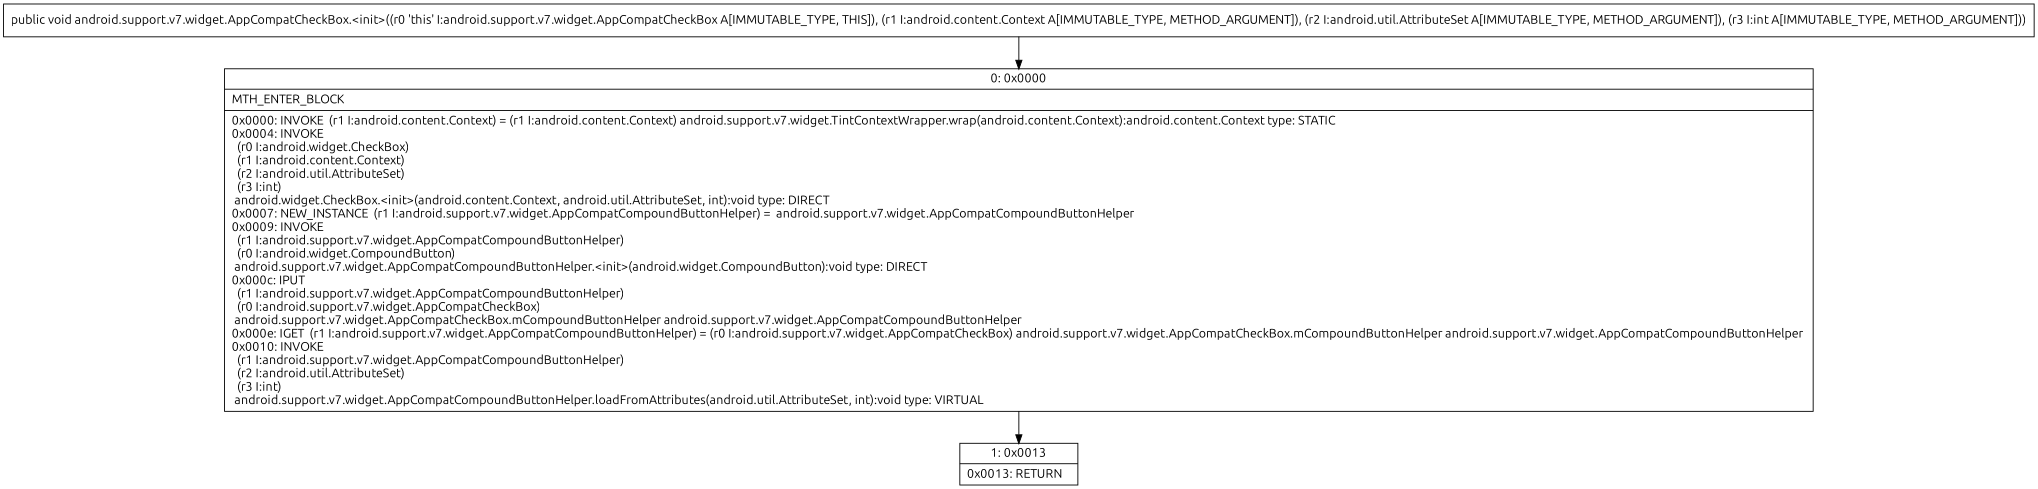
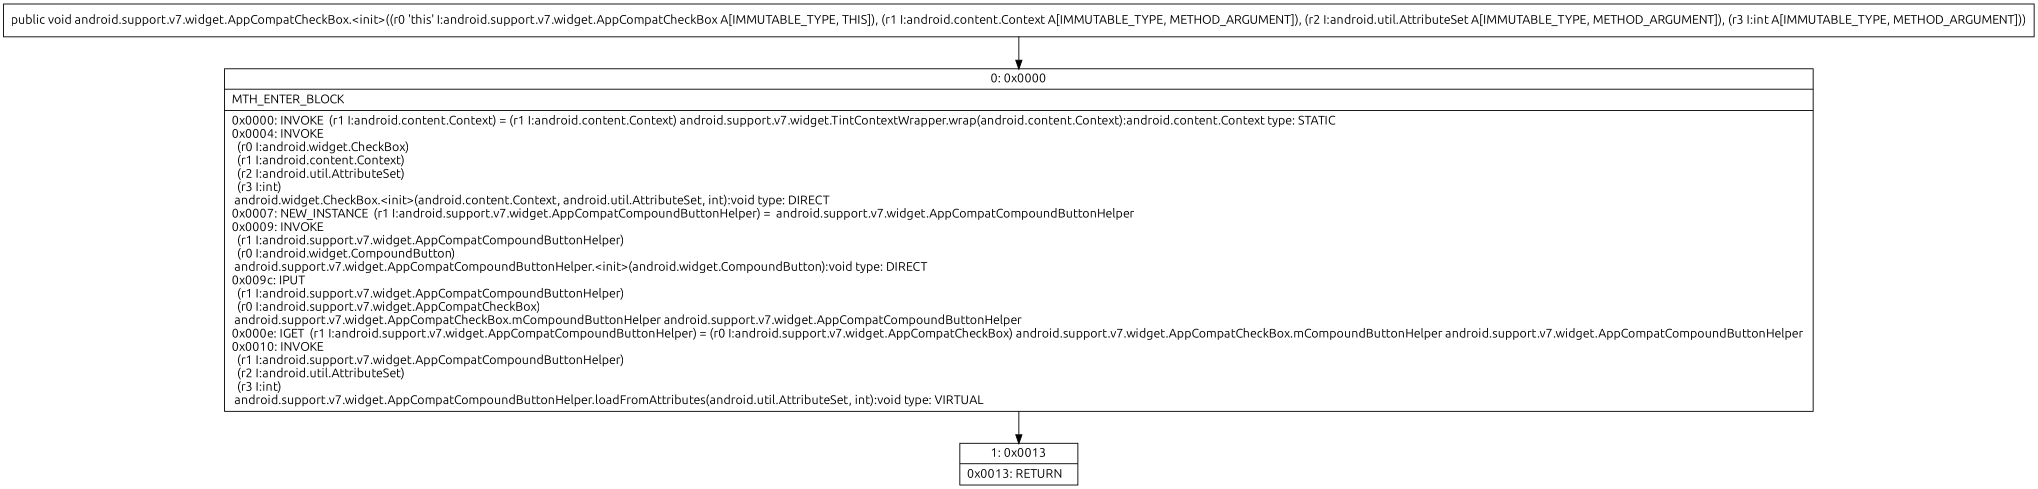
(271, 280) -> (271, 280)
